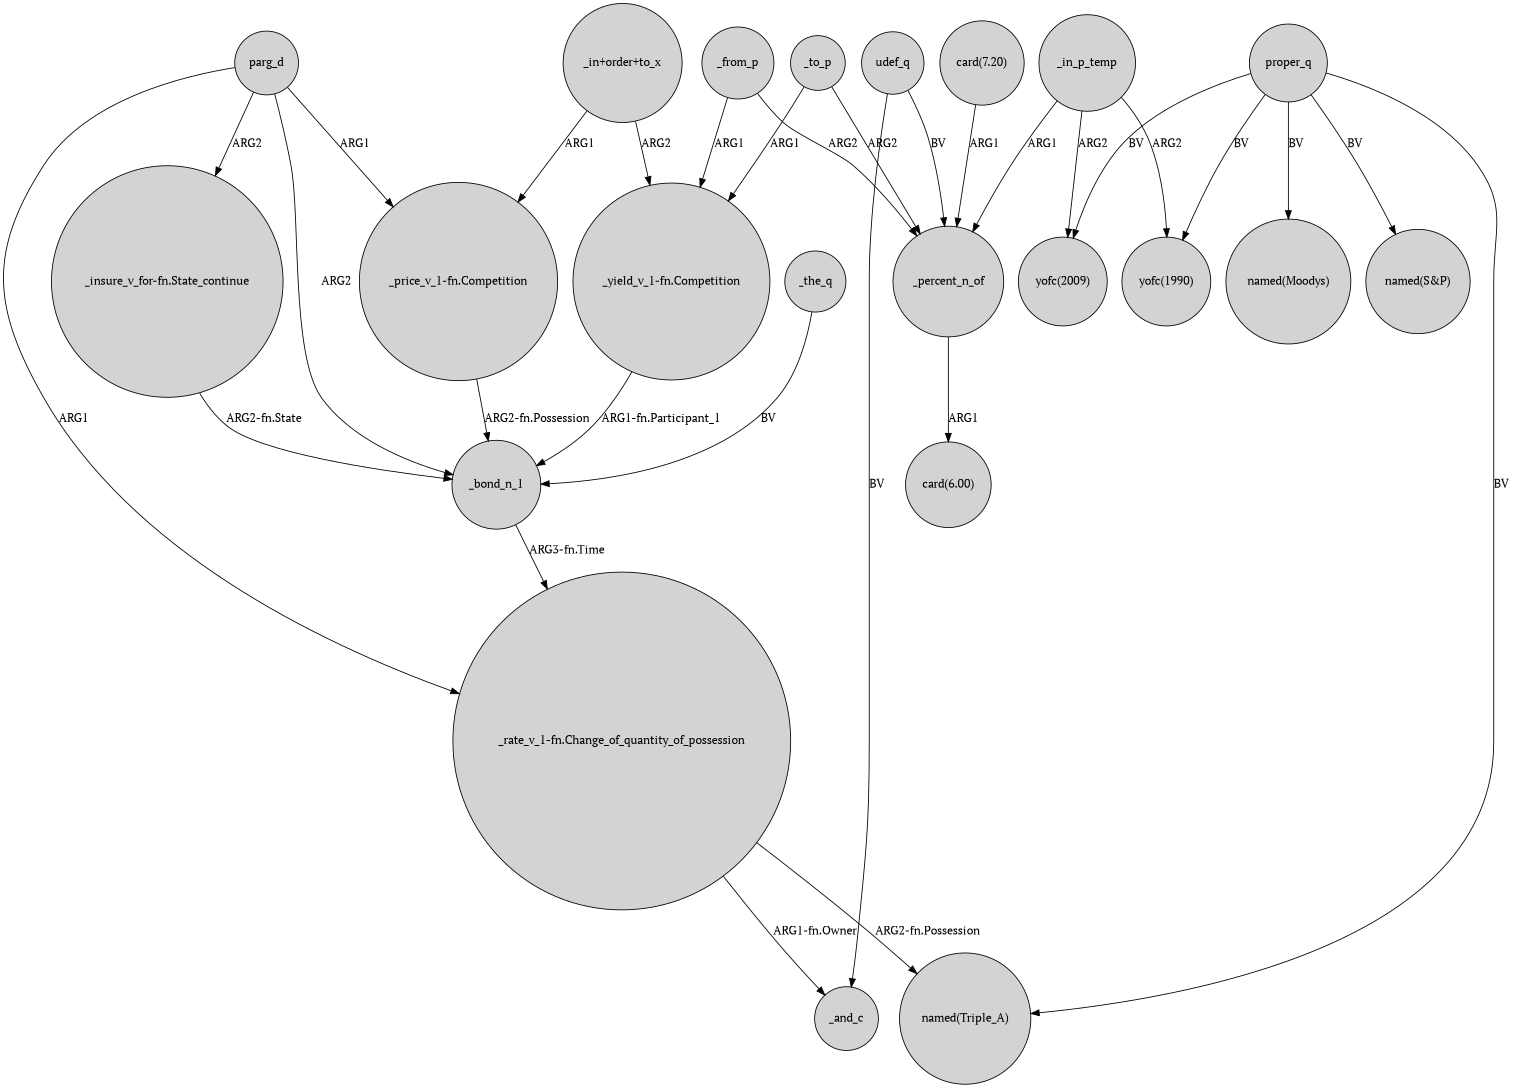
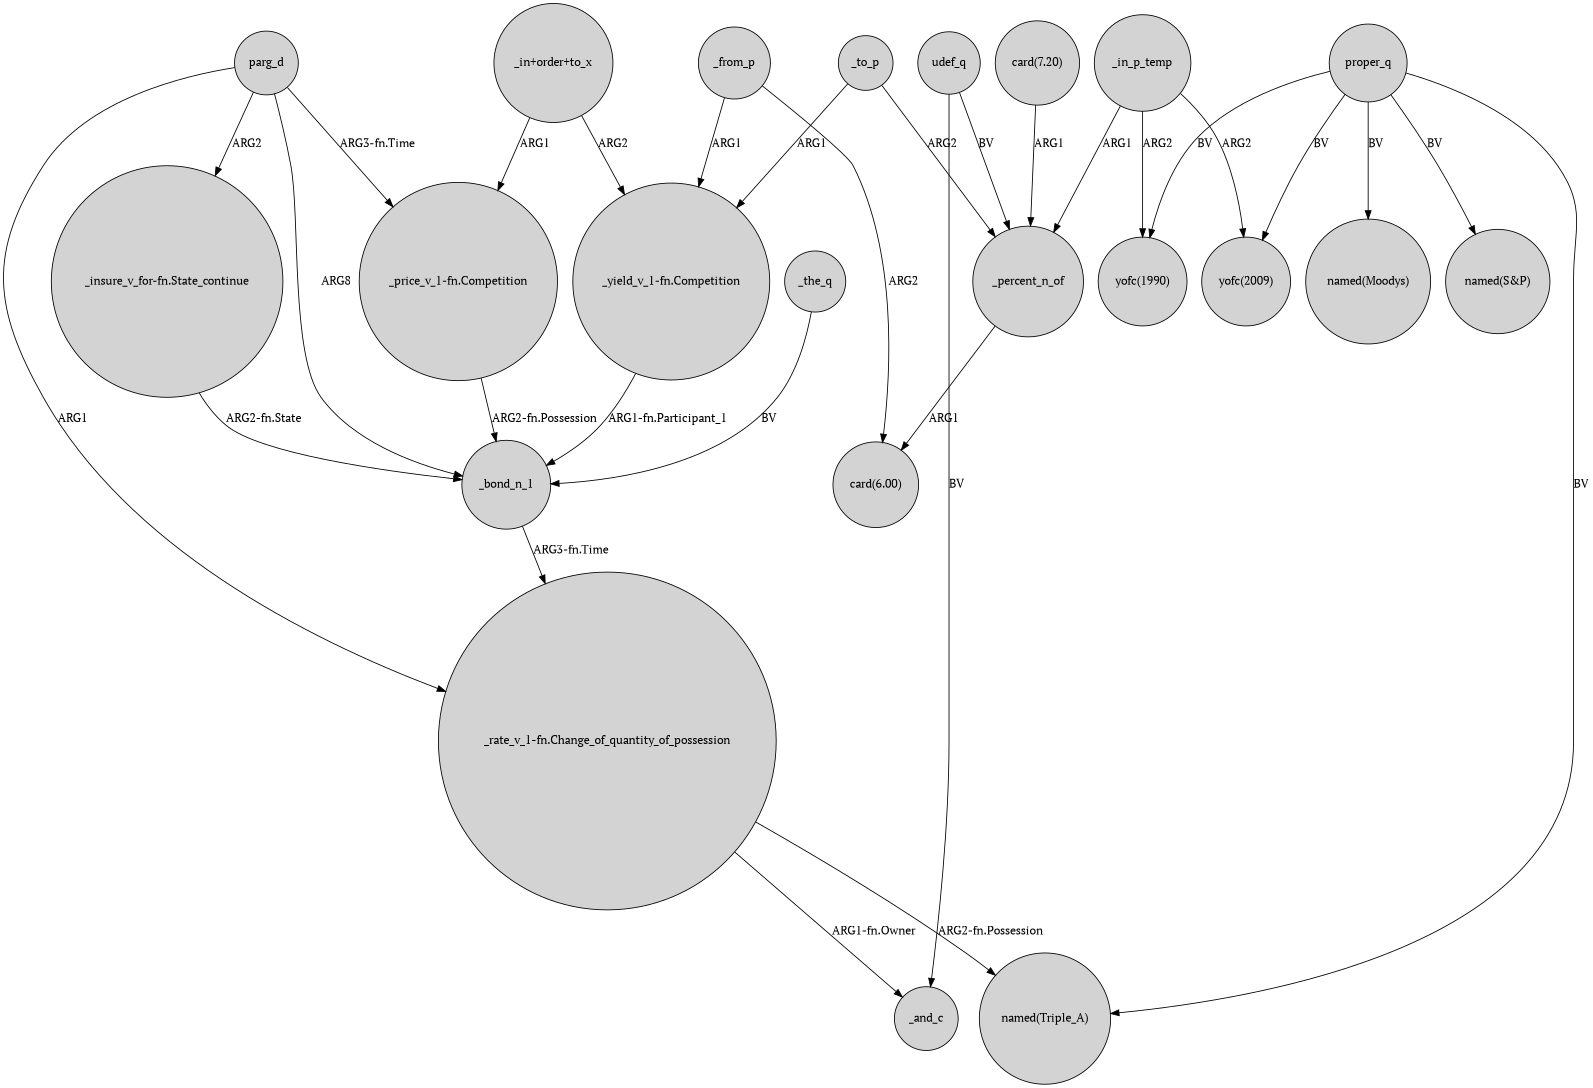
(355, 144) -> (378, 144)
(839, 156) -> (878, 238)
(336, 282) -> (336, 282)
